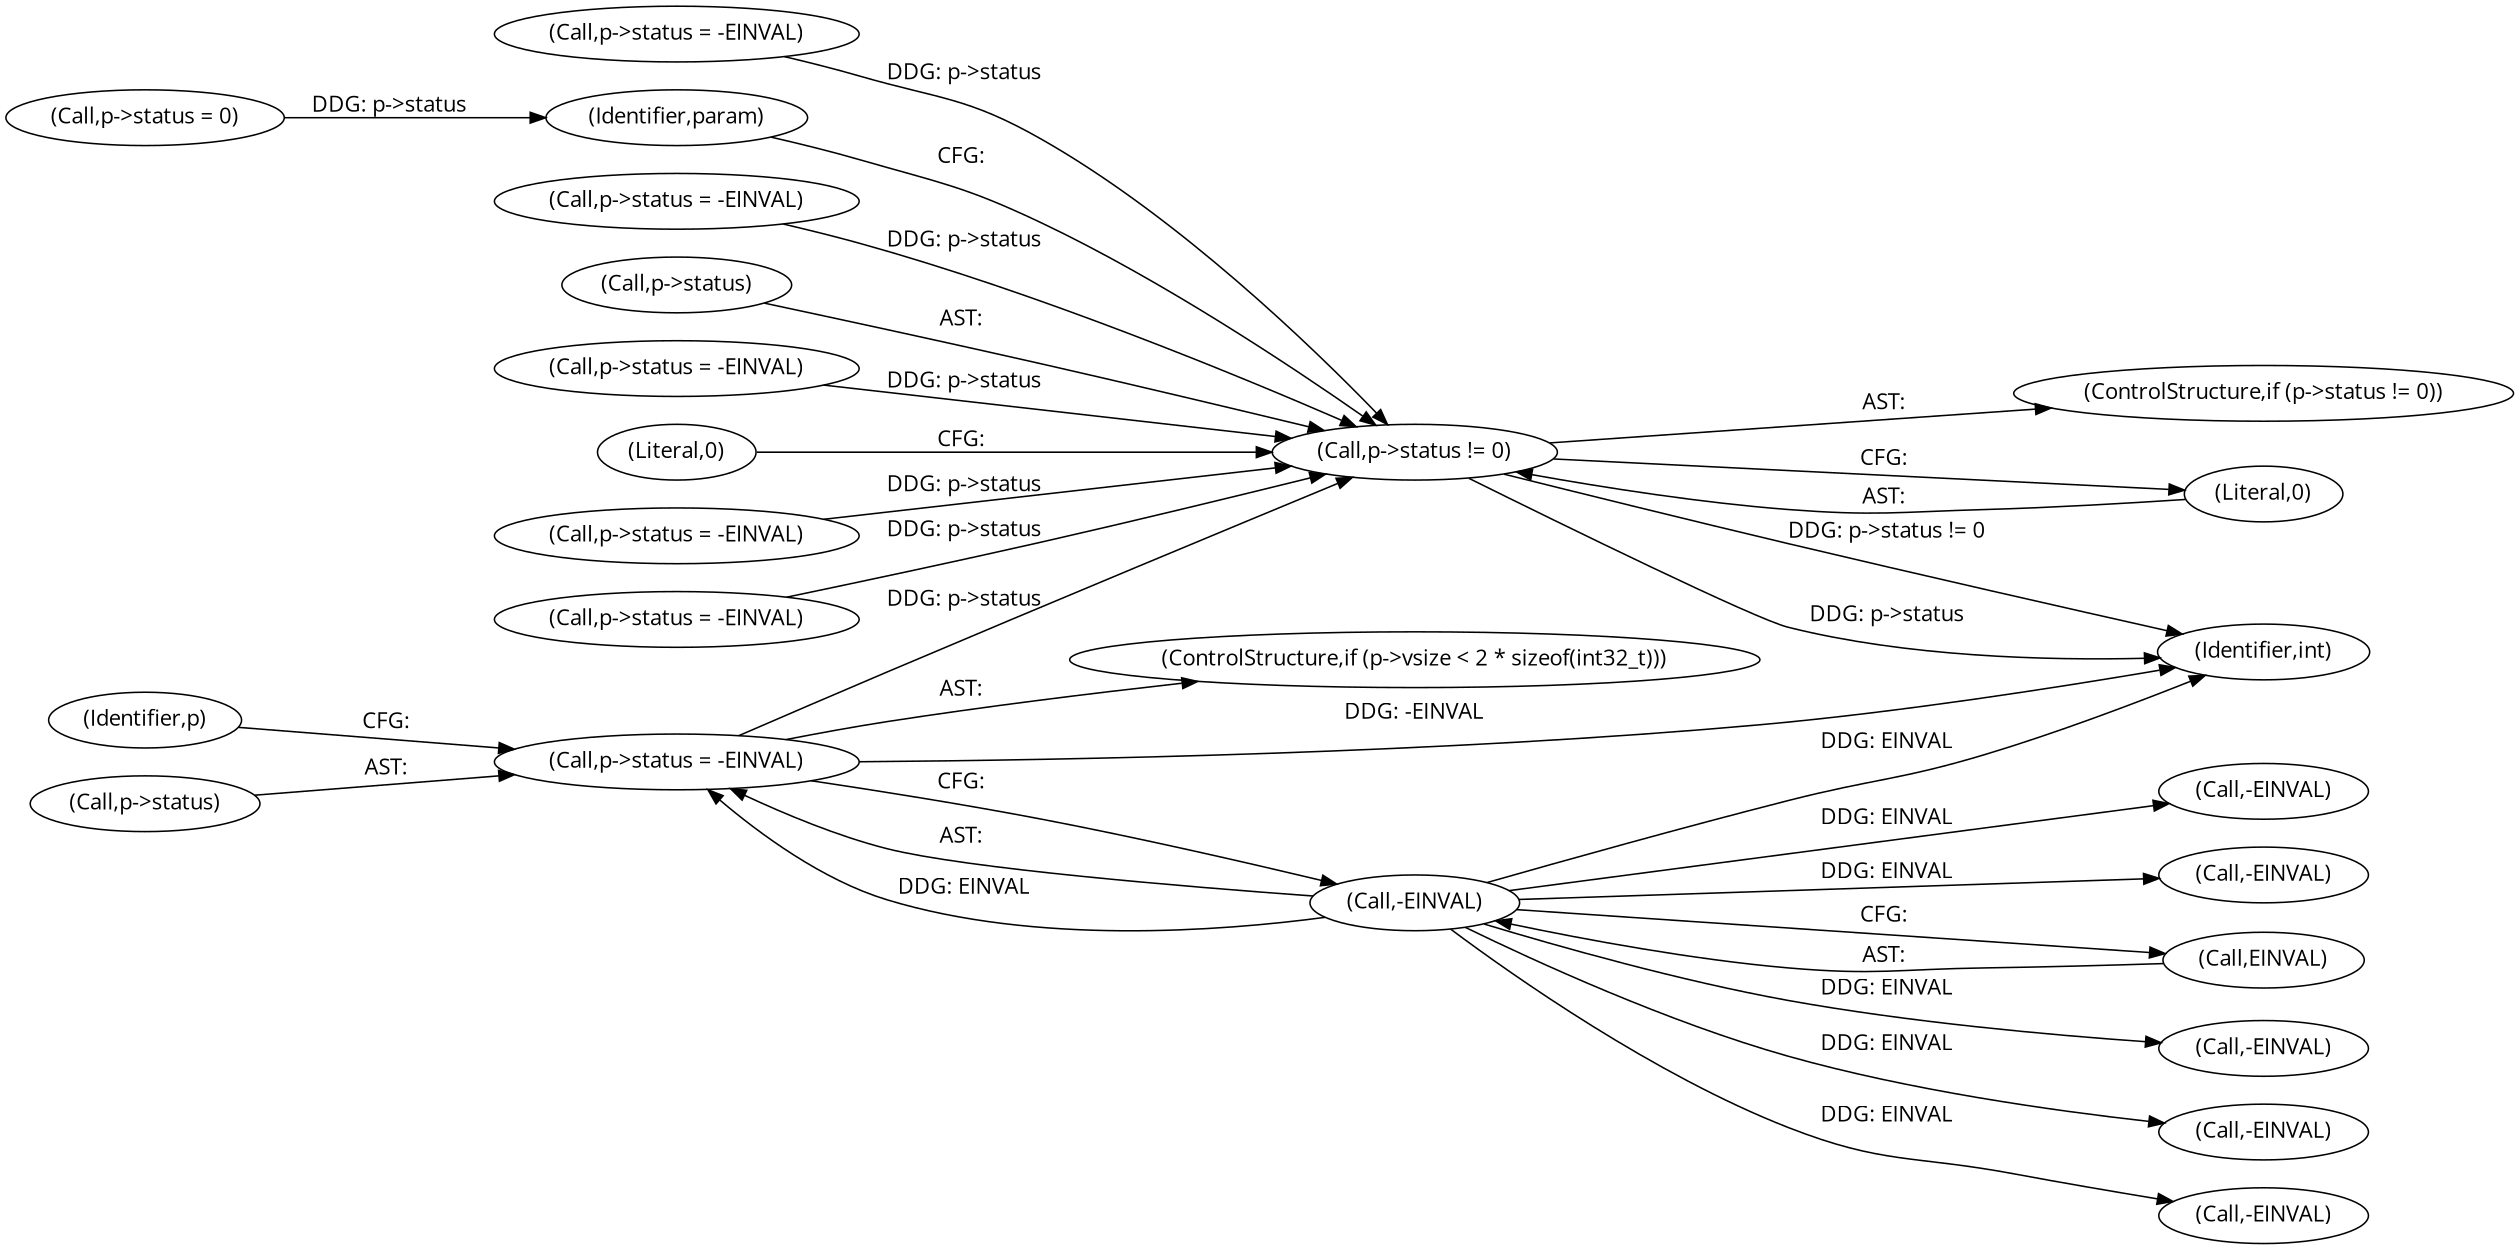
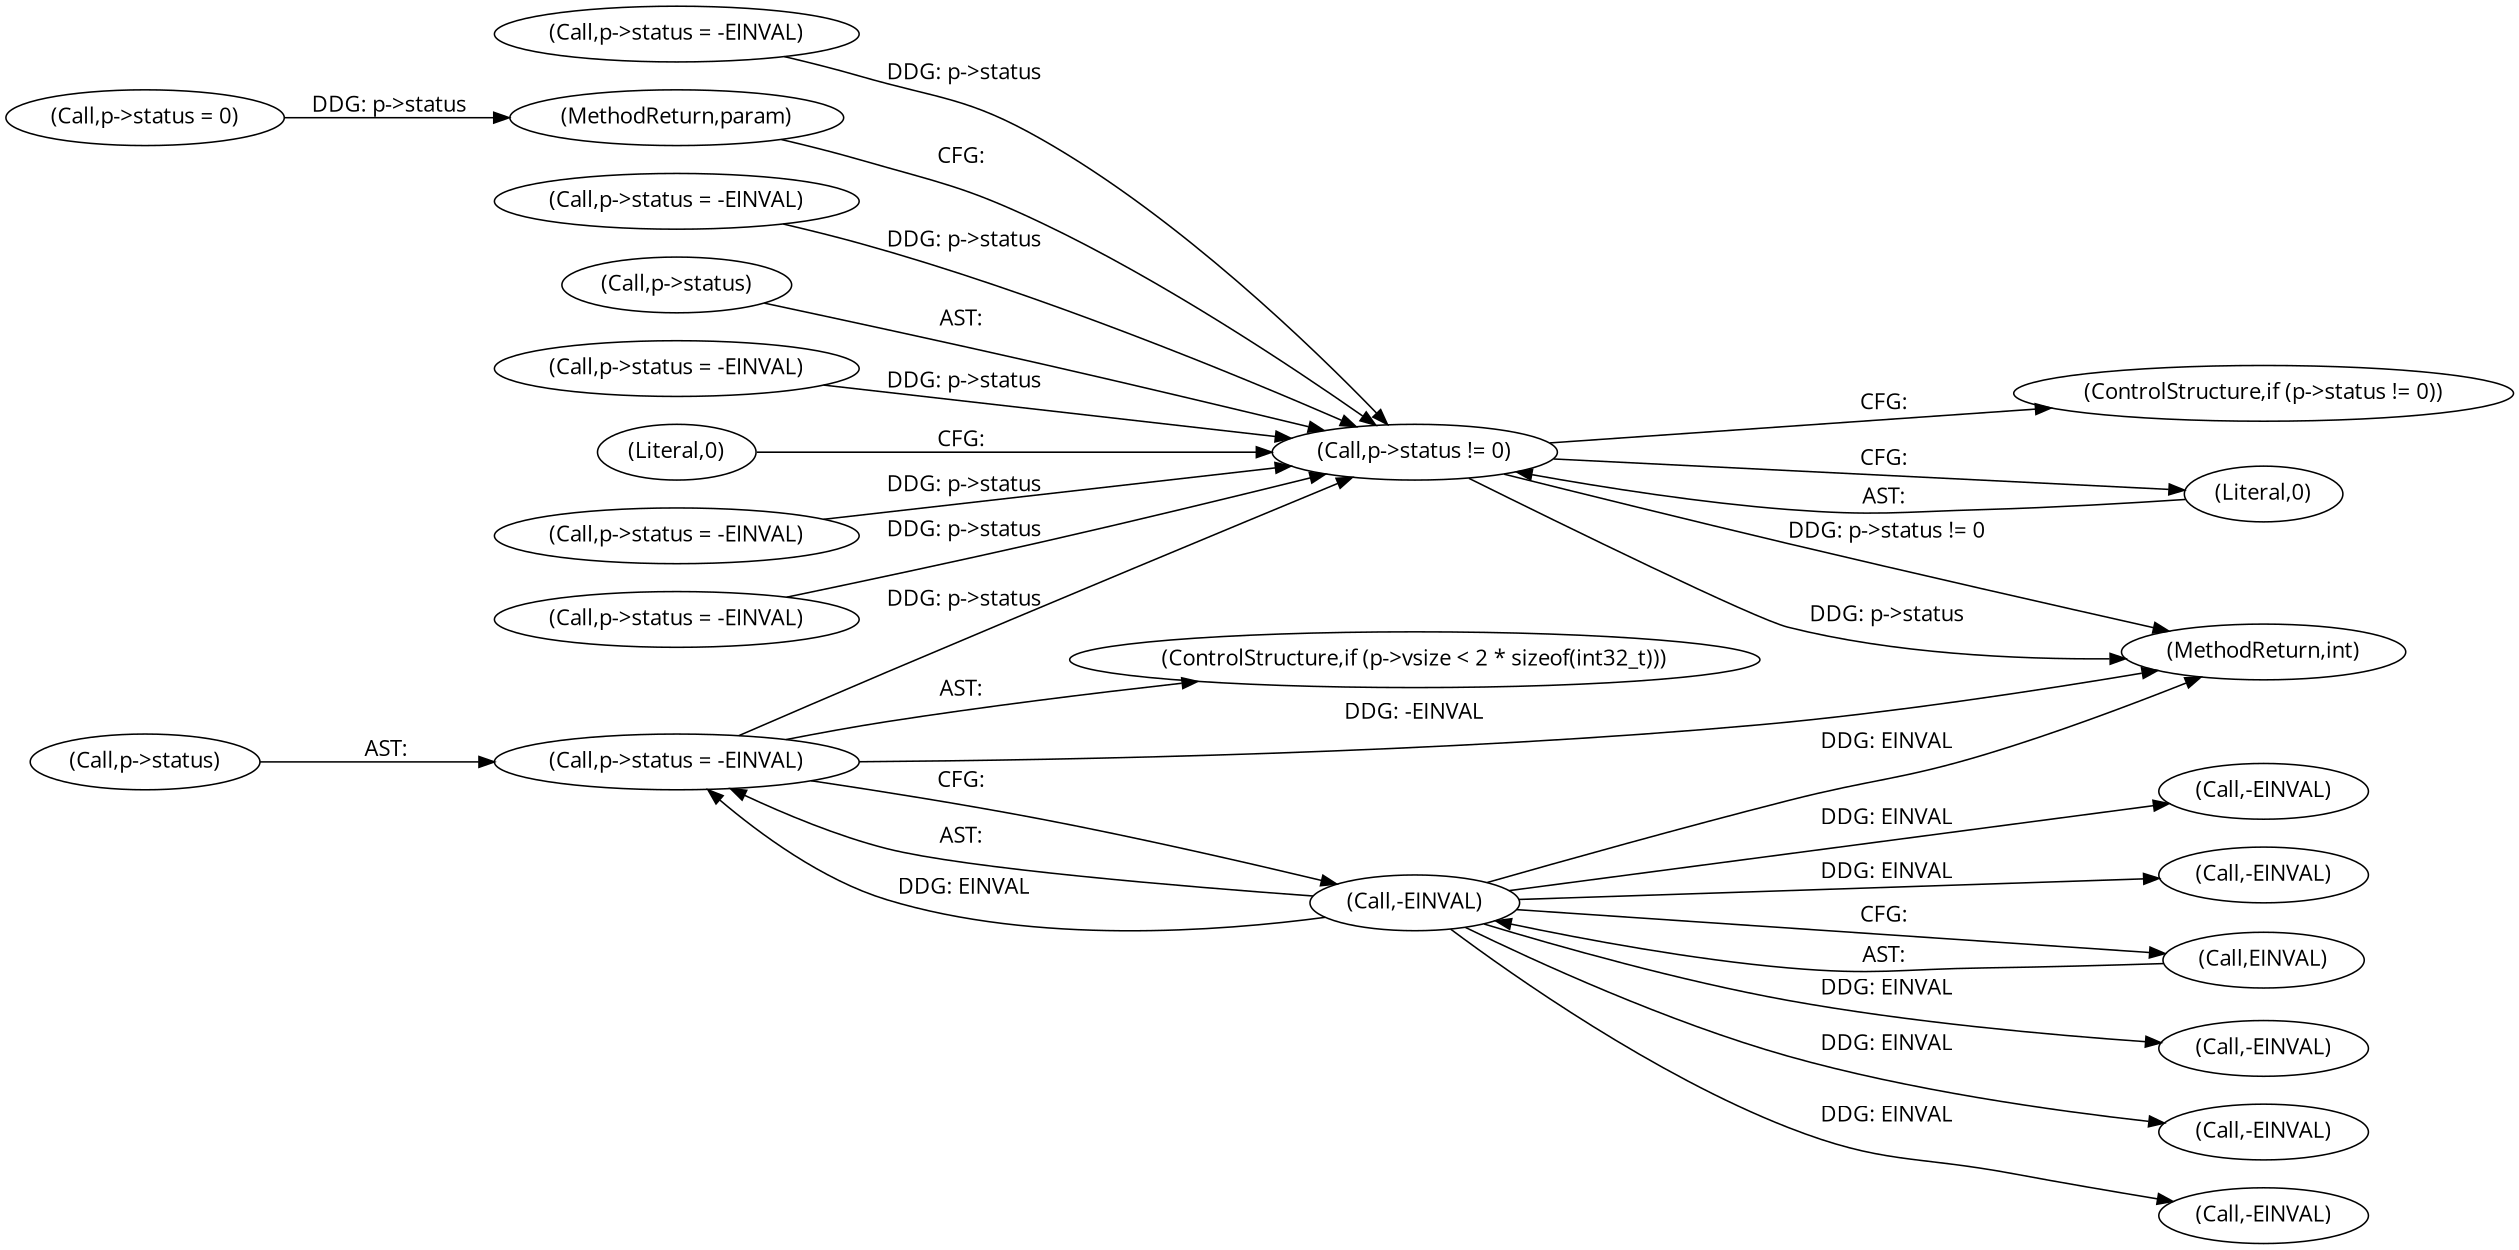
(677, 118) -> (677, 118)
(1887, 403) -> (1887, 403)
(2264, 652) -> (2264, 652)
(145, 720) -> none
